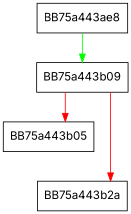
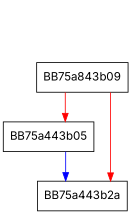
(82, 18) -> none
(82, 77) -> (82, 77)
none -> (66, 162)
